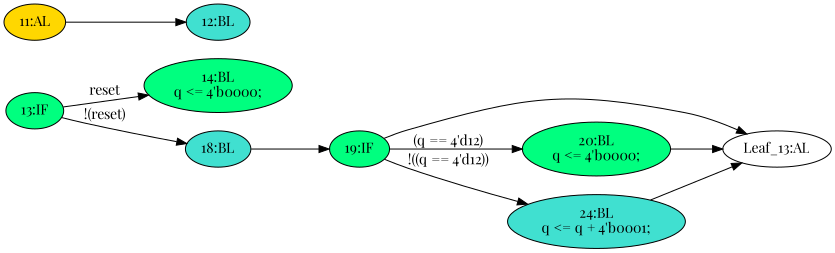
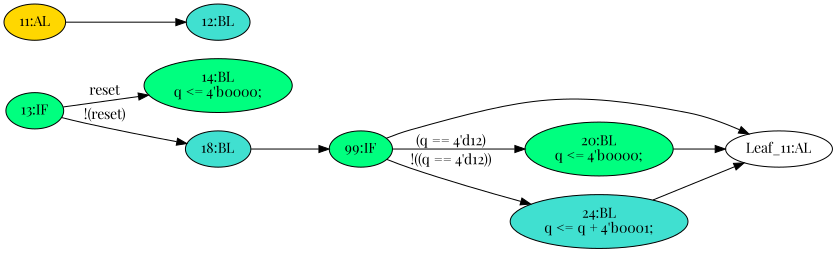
(360, 149) -> (361, 149)
(777, 149) -> (779, 149)
